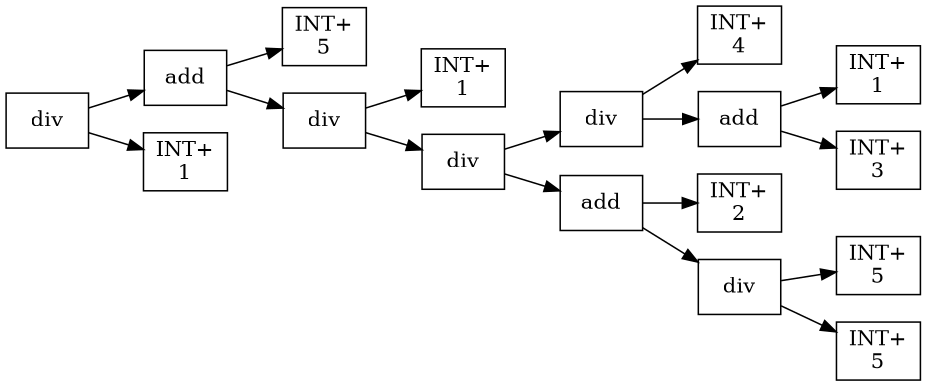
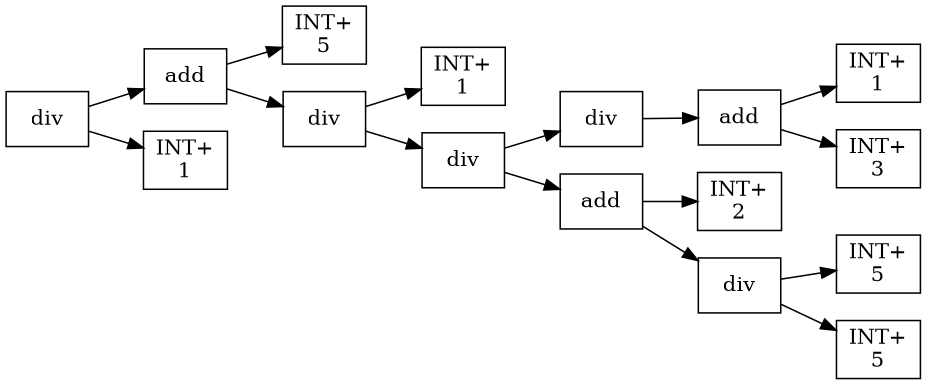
(740, 35) -> none
